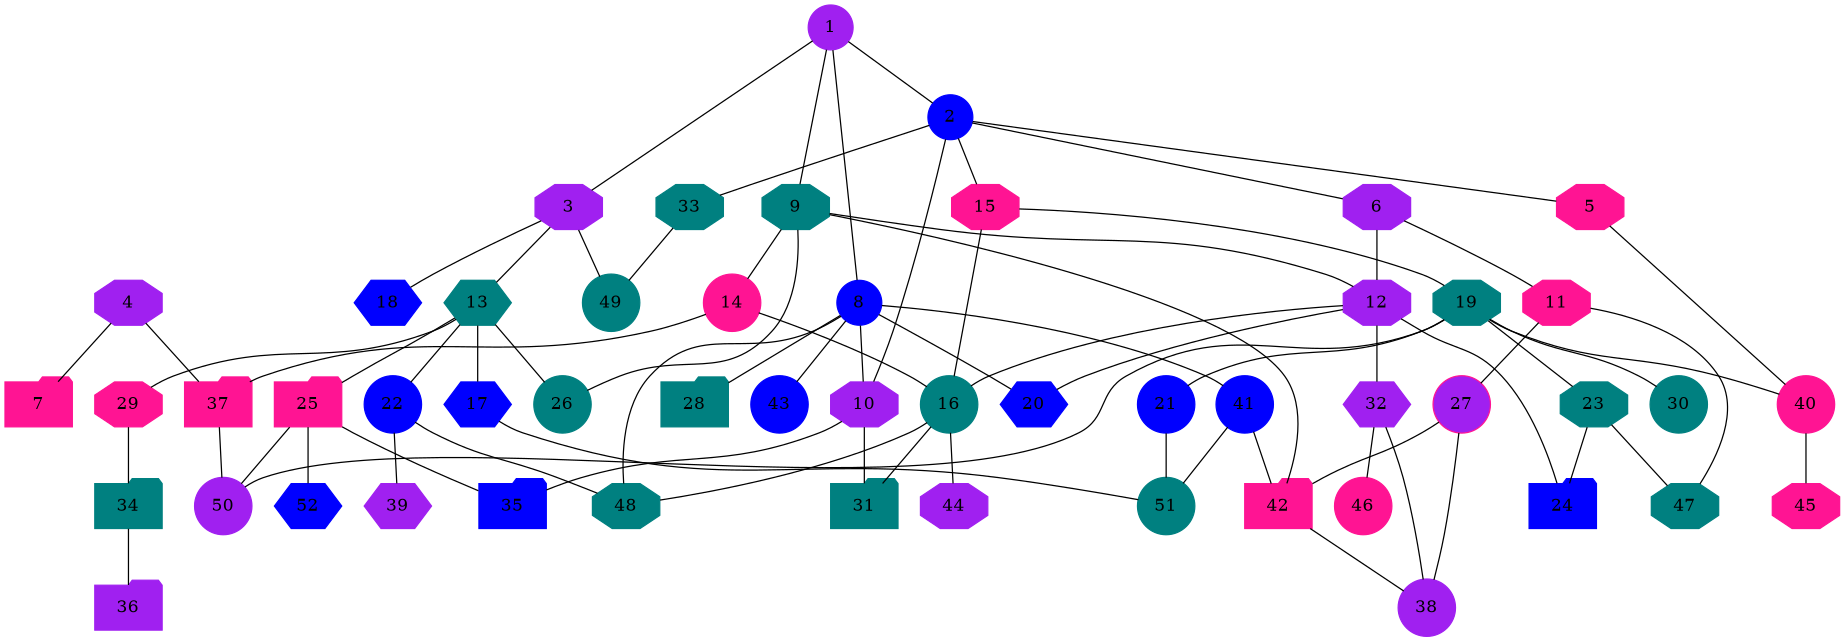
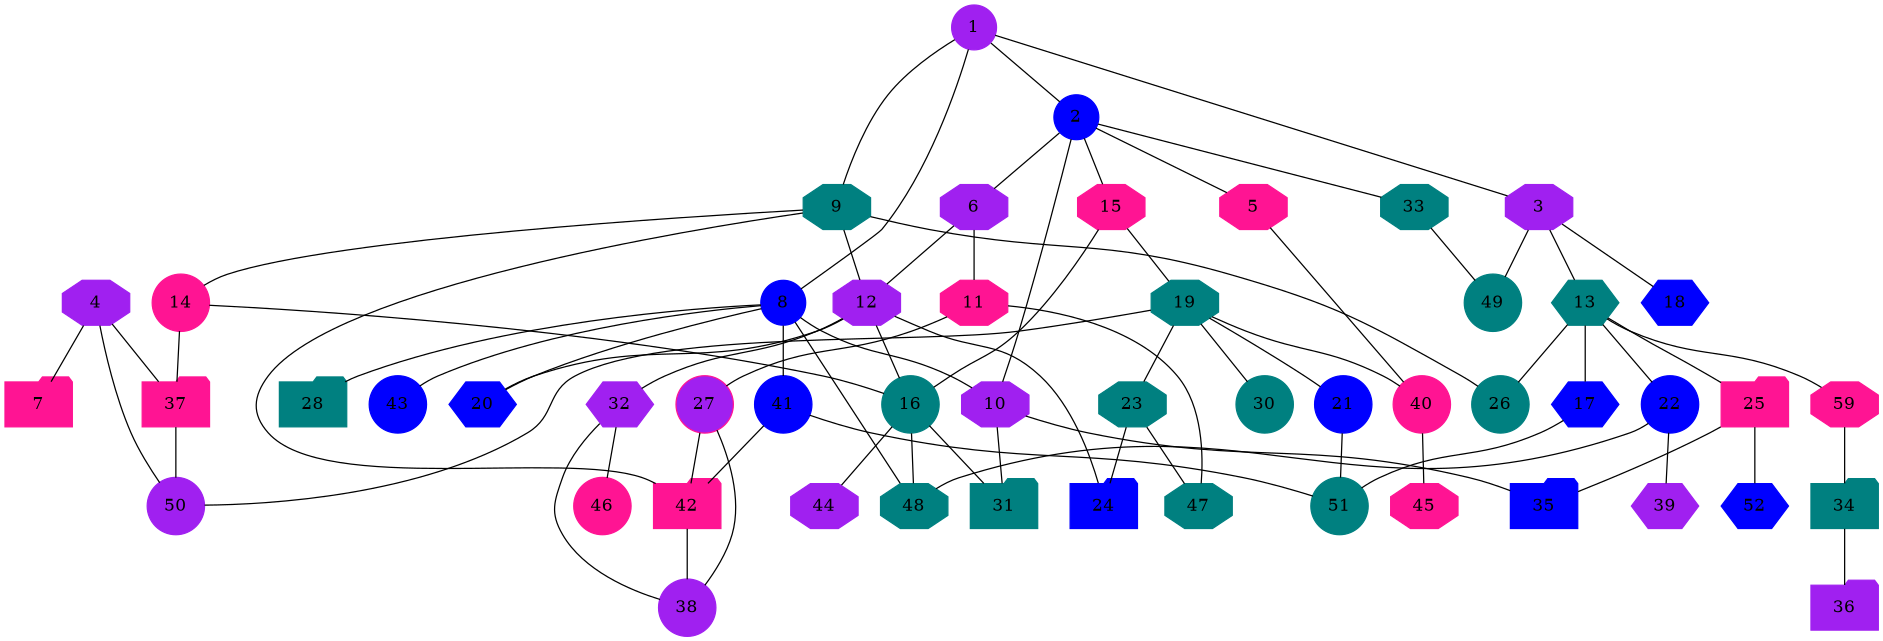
(128, 404) -> (1845, 404)
(265, 455) -> (121, 408)
